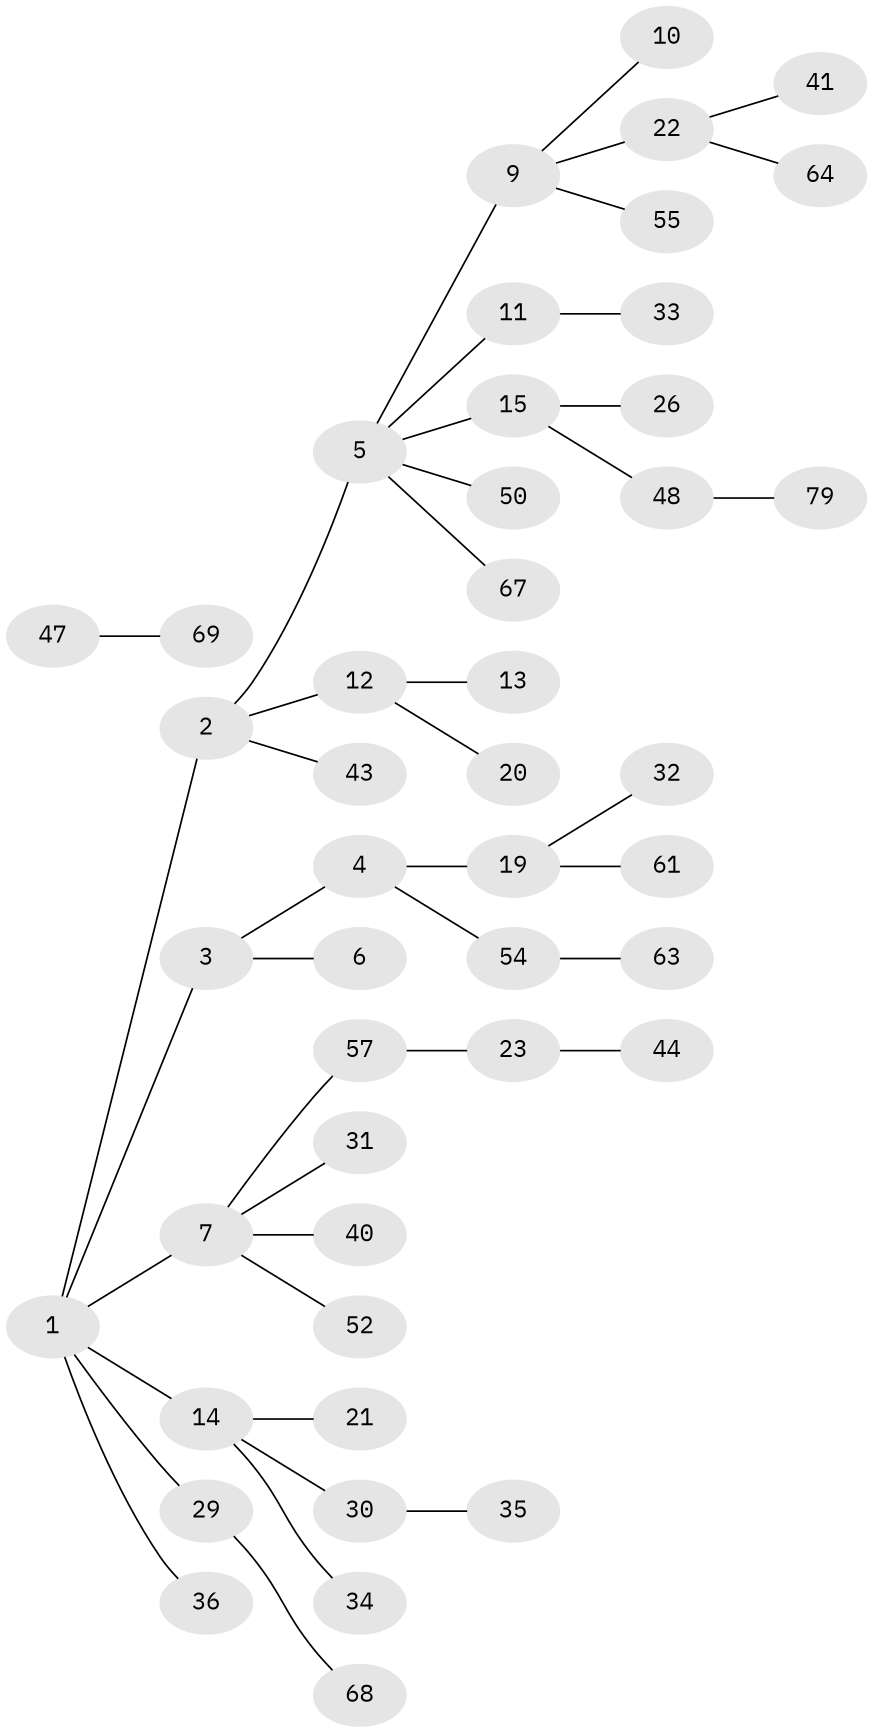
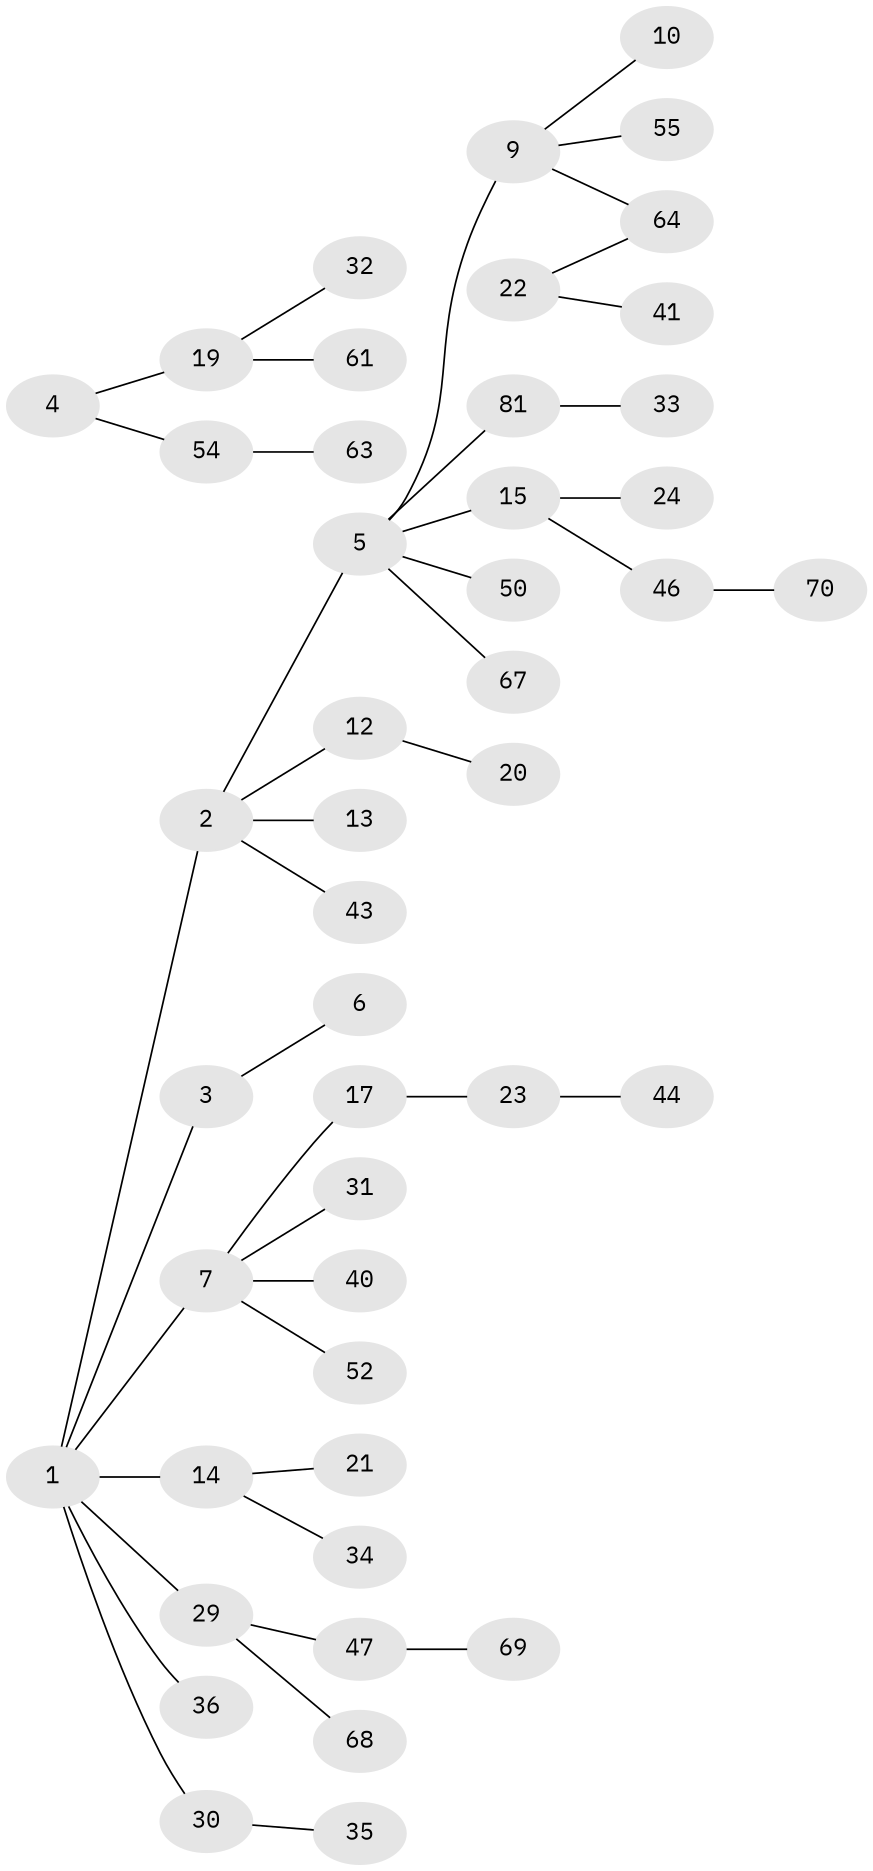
(590, 153) -> (590, 187)
(513, 314) -> (513, 406)
(667, 406) -> (667, 498)
(667, 498) -> (667, 590)
(820, 498) -> (820, 590)
(437, 682) -> (283, 820)
(283, 912) -> none
(360, 1051) -> (360, 1097)
(283, 1465) -> (116, 1654)
none -> (283, 1632)
